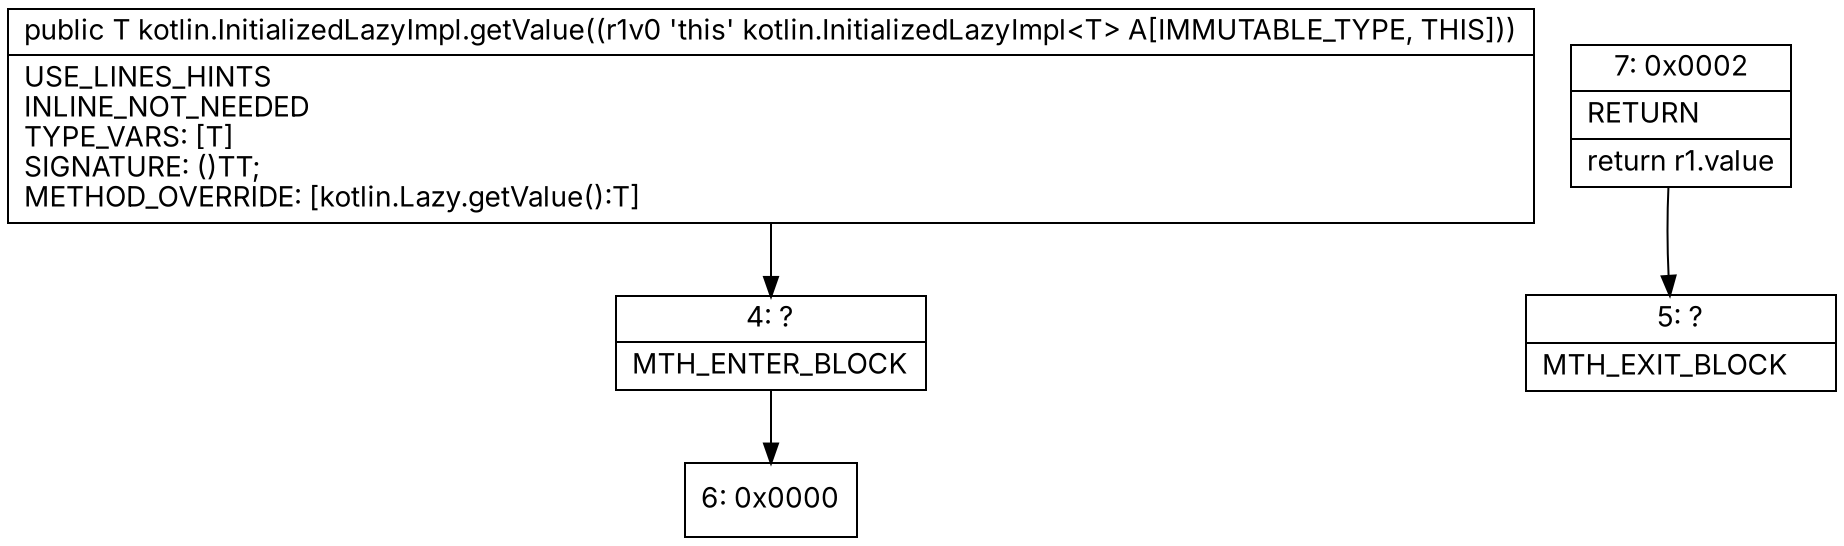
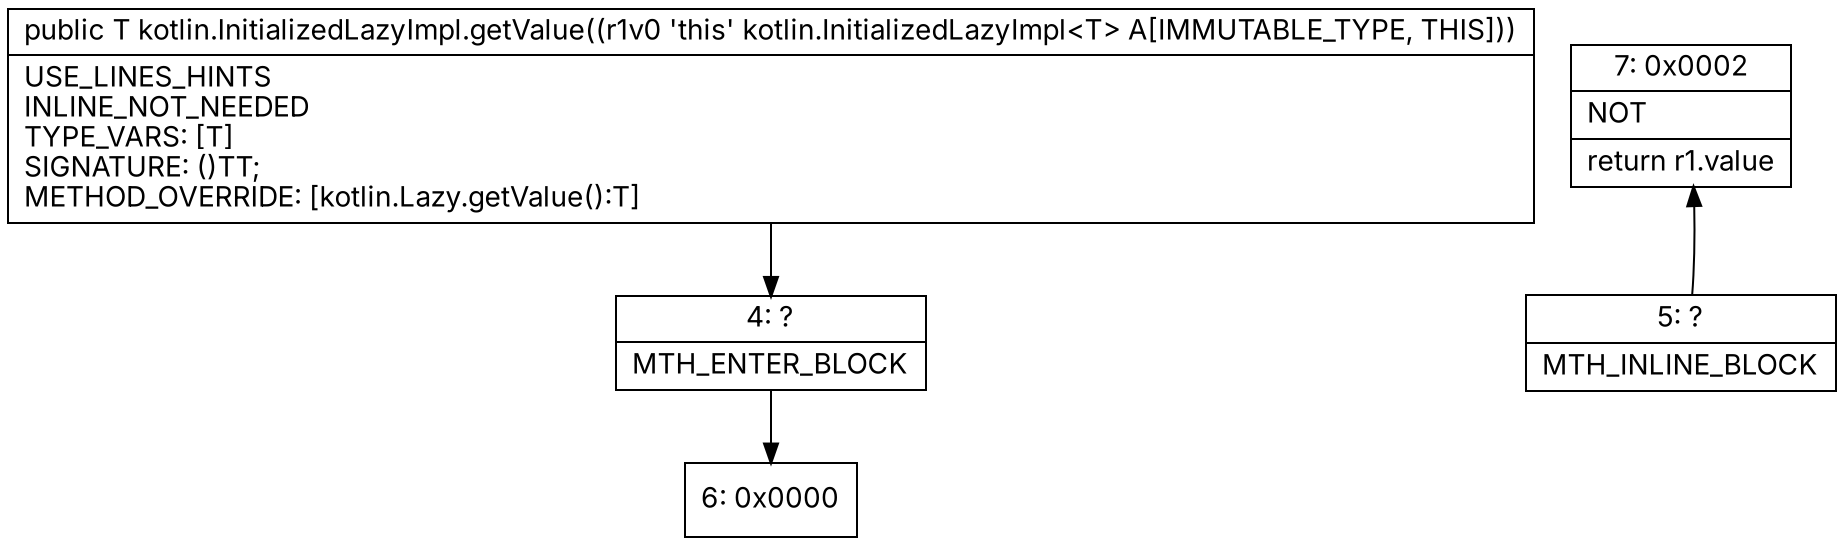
(1644, 114) -> (1618, 114)
(1668, 231) -> (1694, 251)
(1666, 366) -> (1681, 366)
